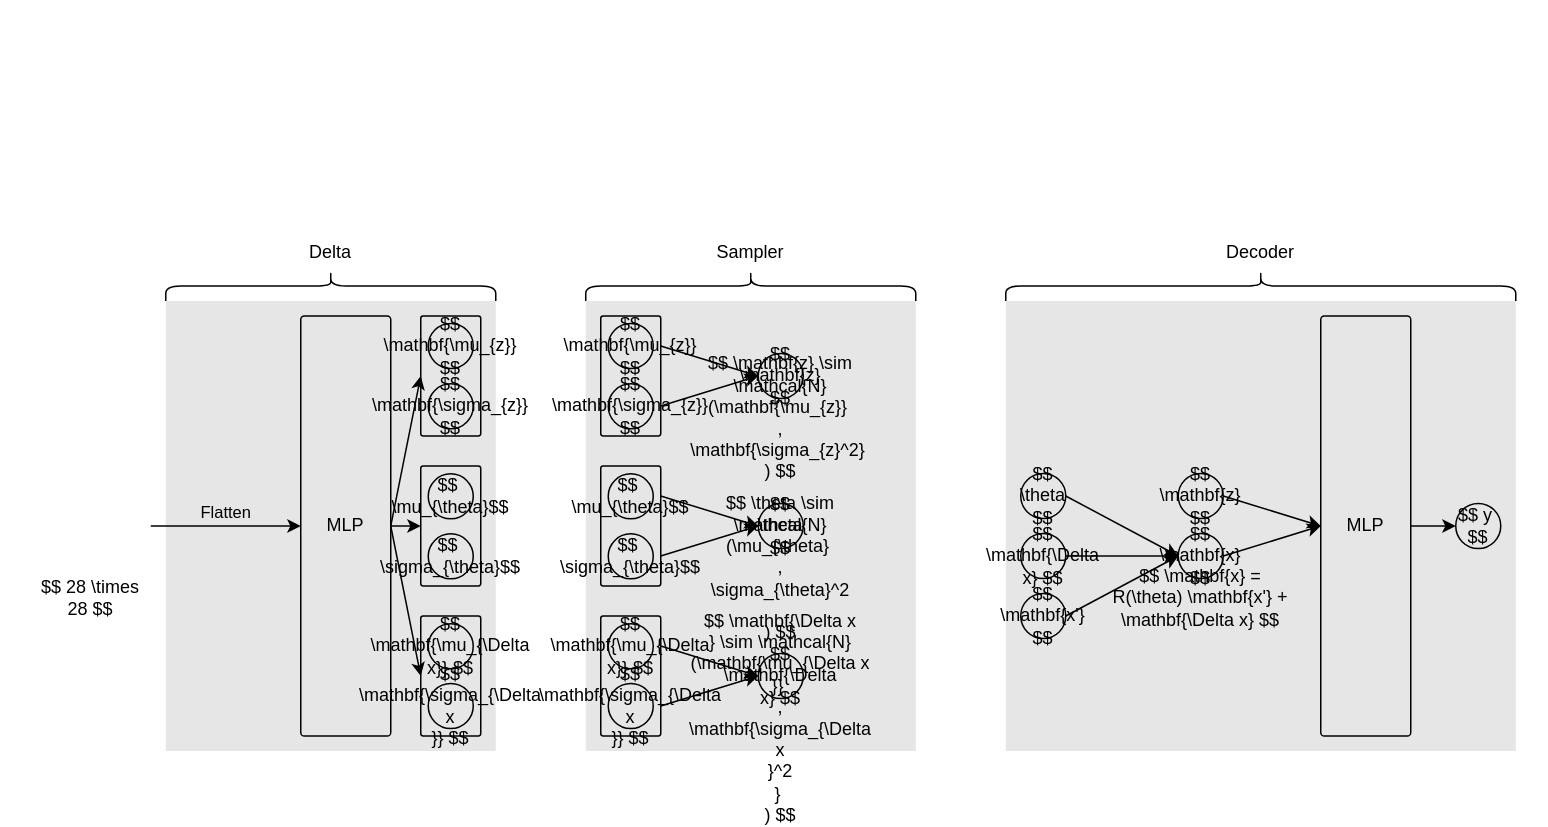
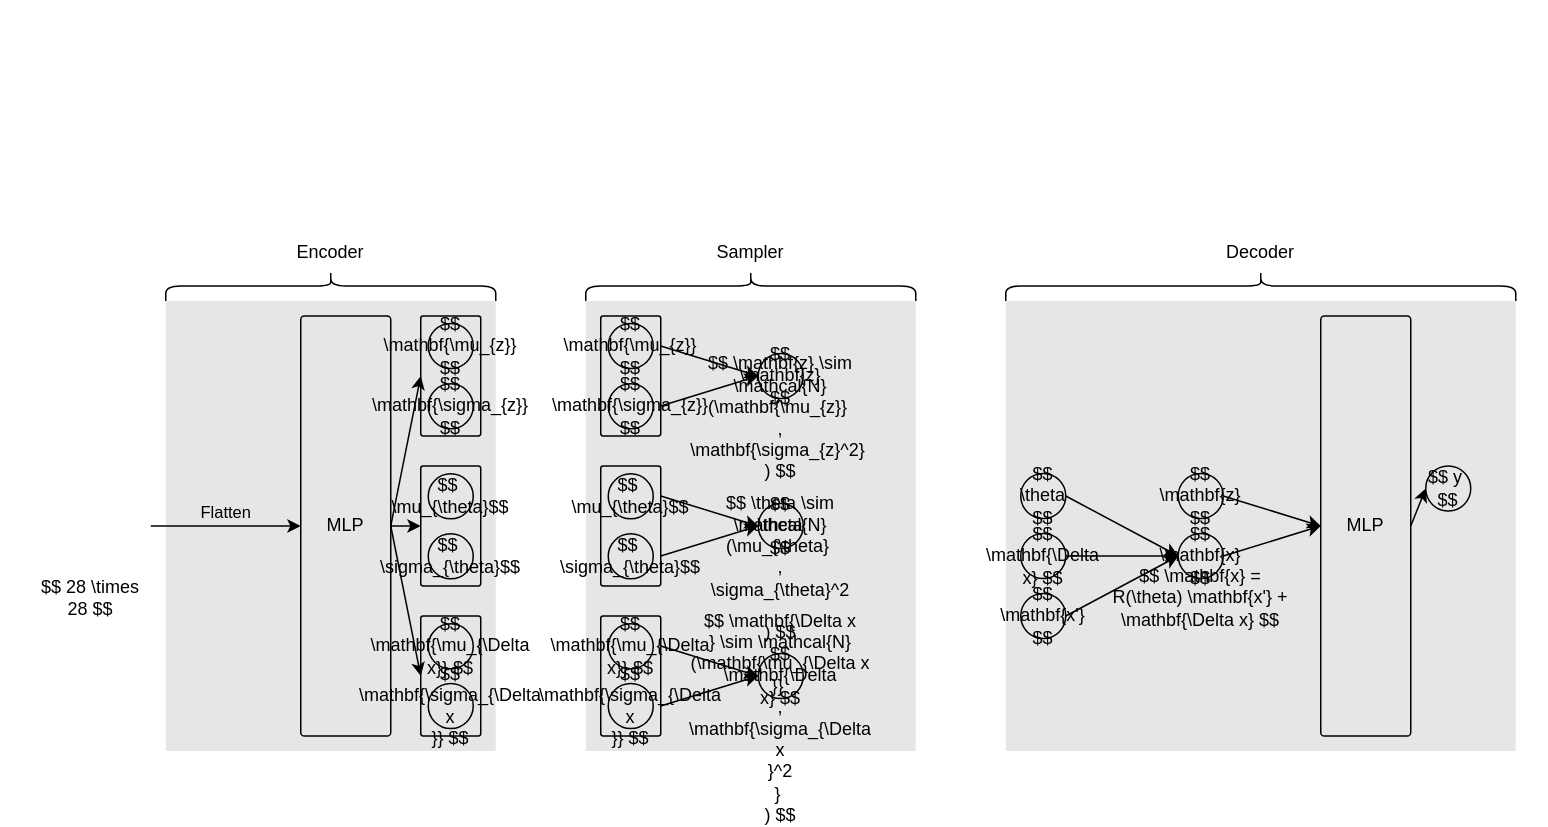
(331, 253) -> (331, 253)
(1478, 526) -> (1448, 488)
